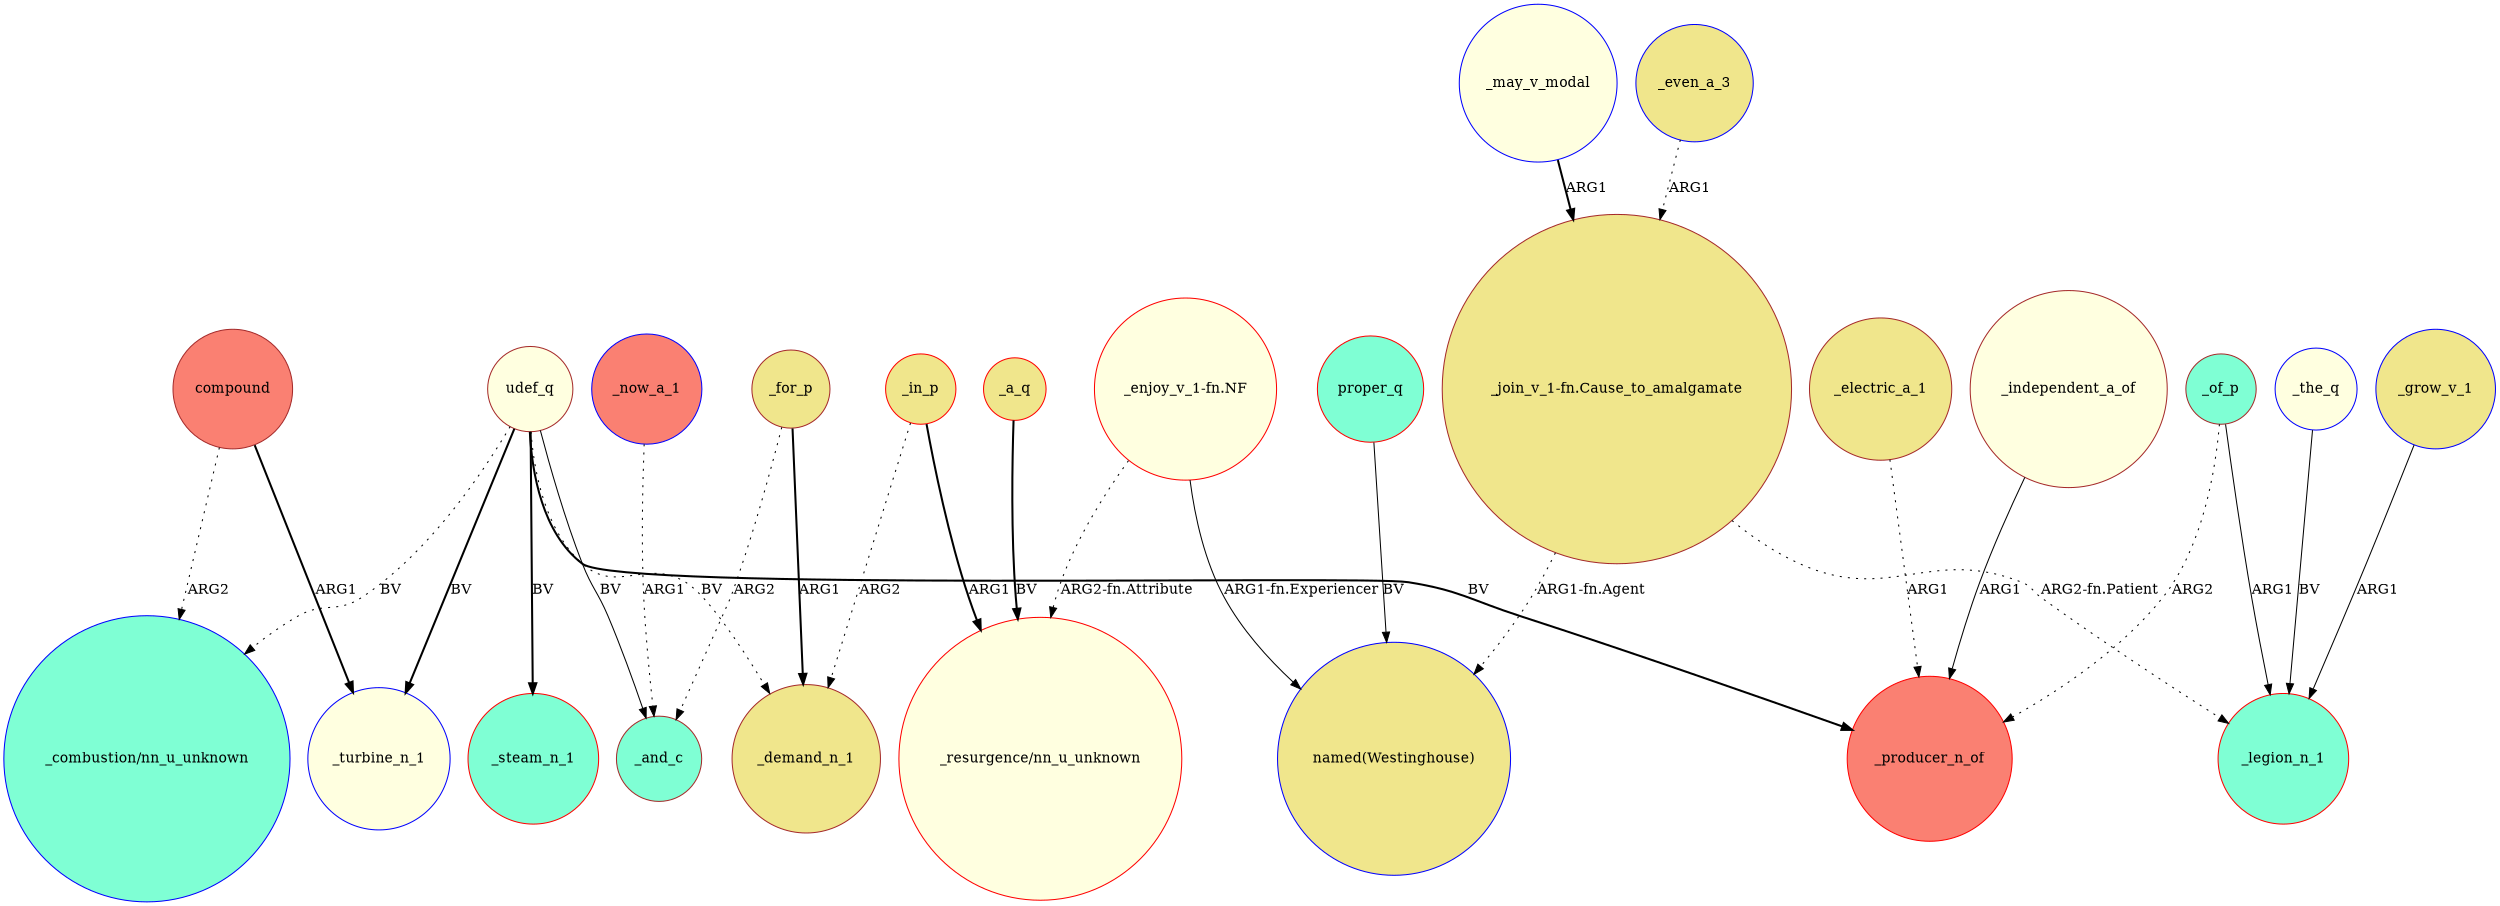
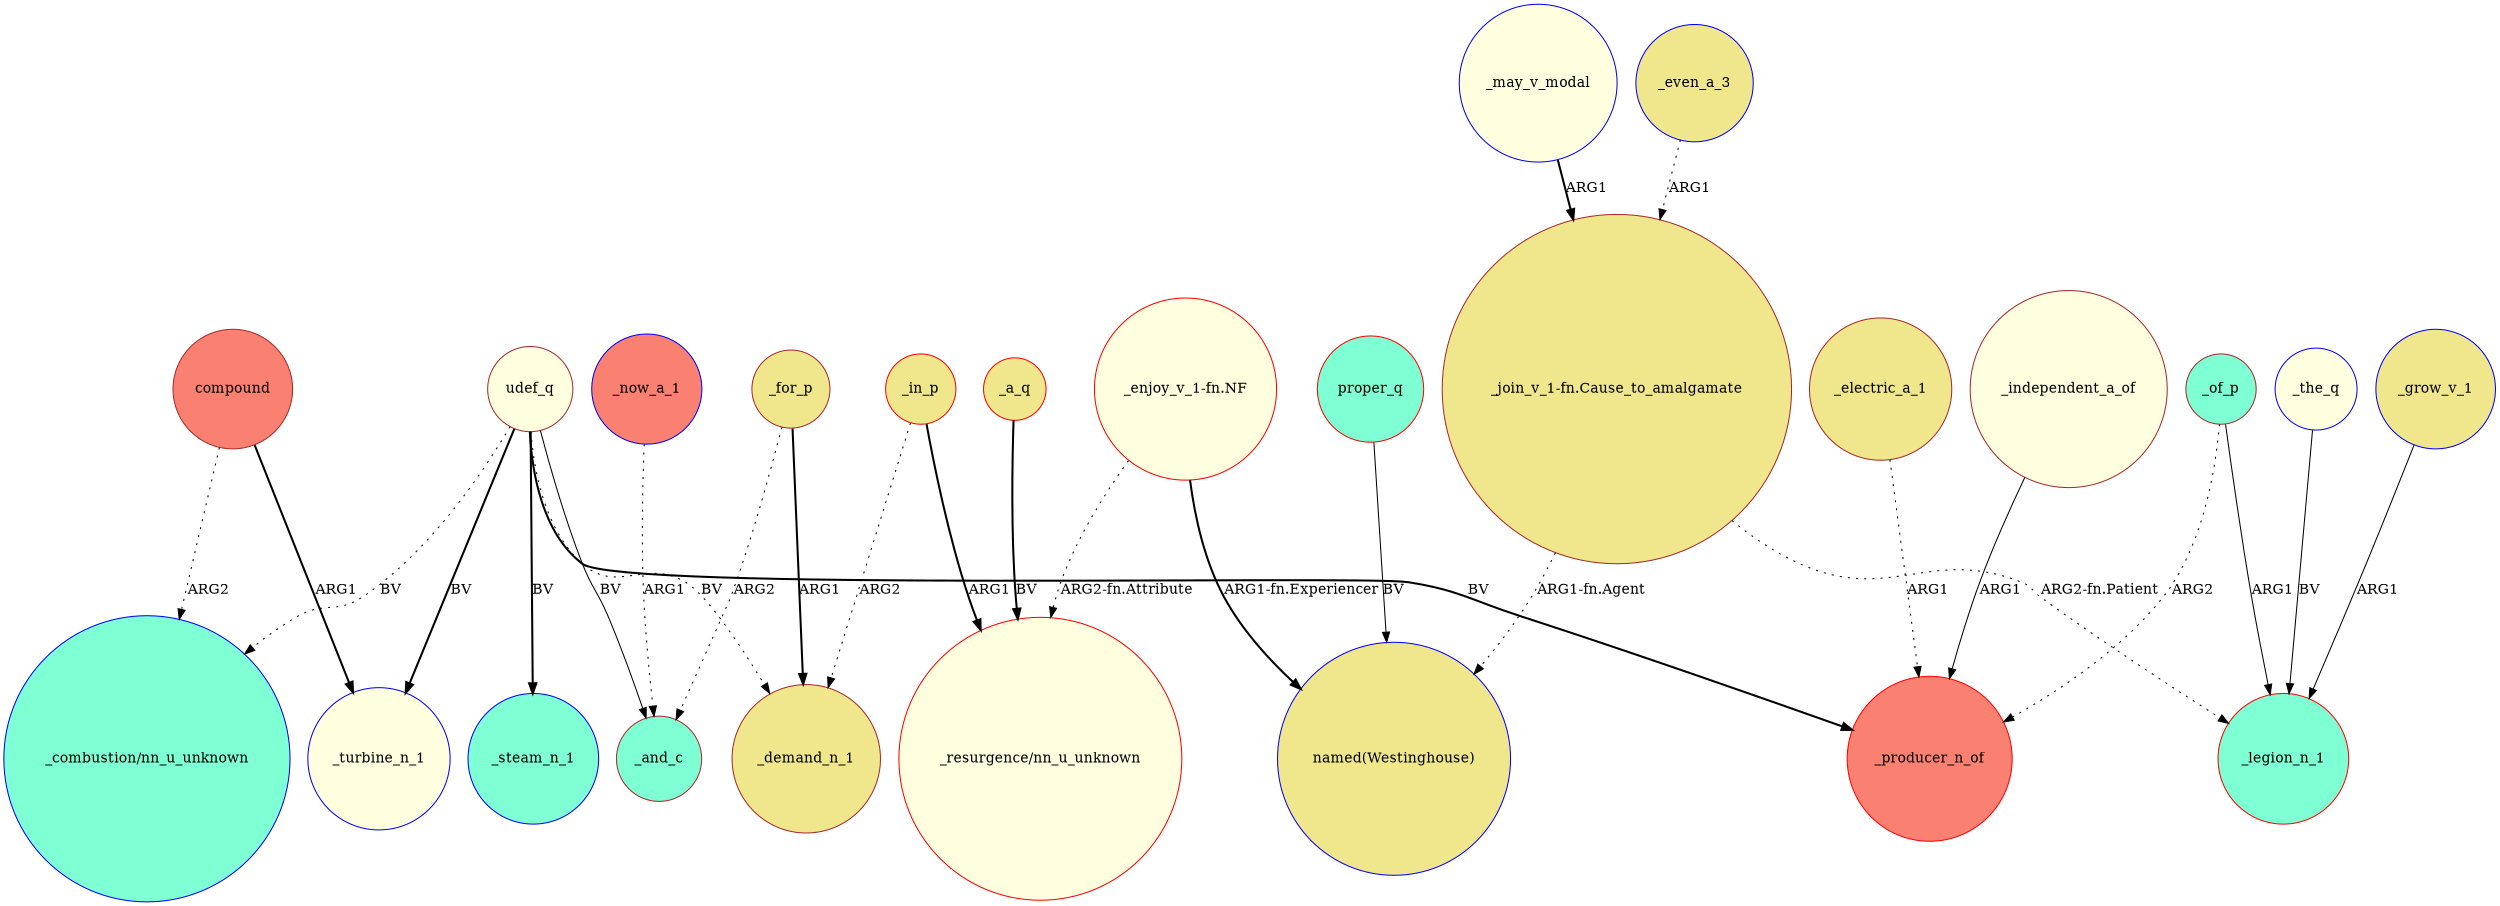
(1221, 591) -> (1221, 591)
(533, 759) -> (533, 759)
